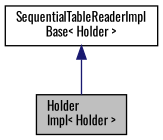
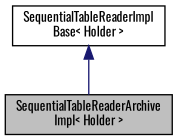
(81, 115) -> (89, 115)
